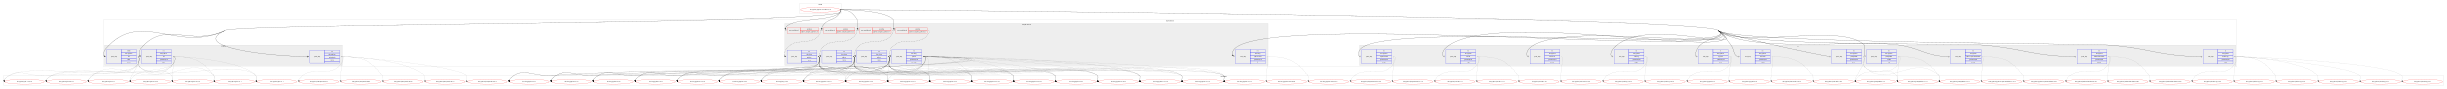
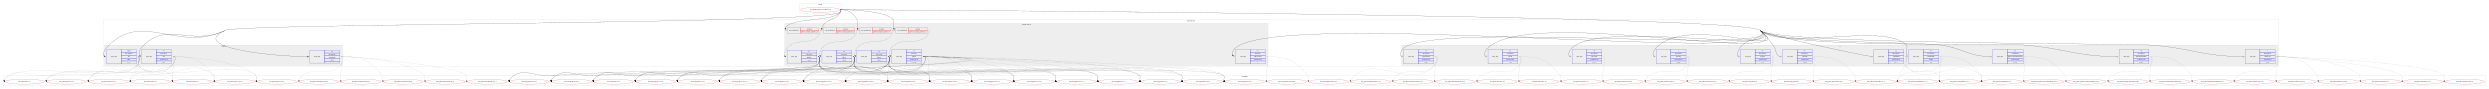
none -> (1371, 82)
